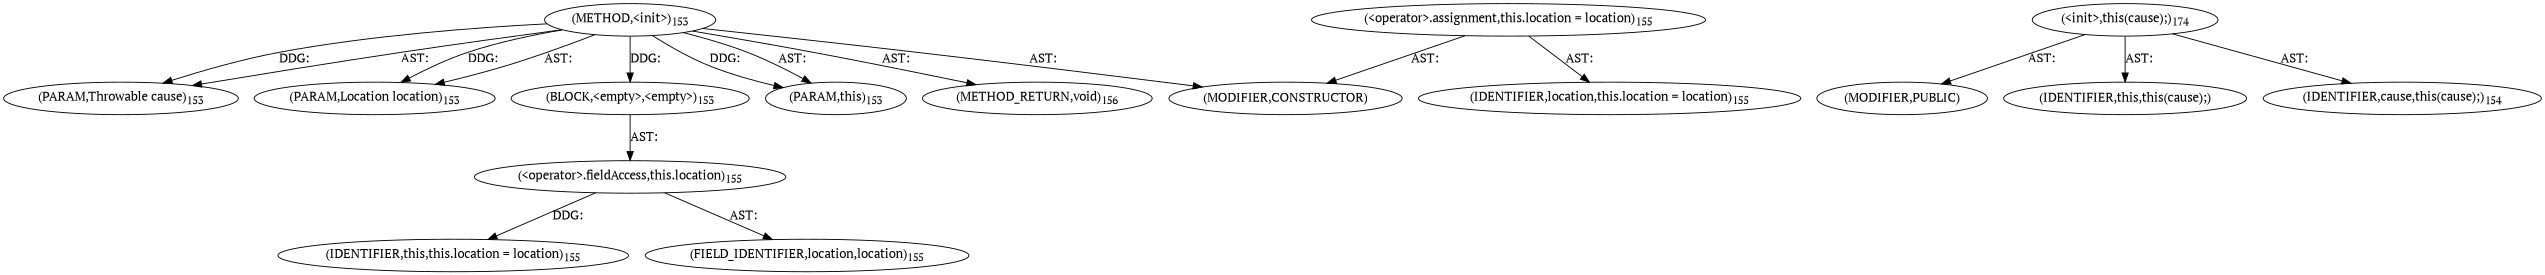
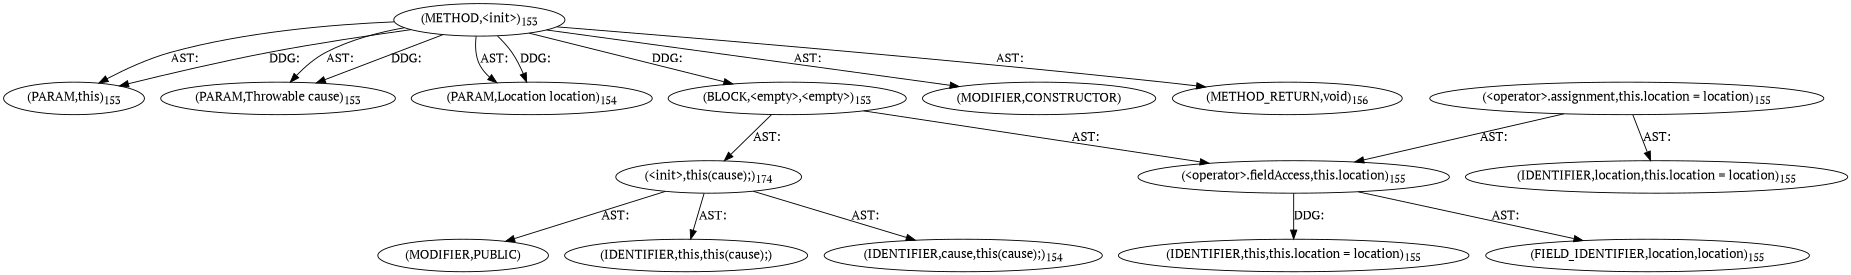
(1400, 58) -> (1464, 137)
(451, 97) -> (608, 97)
none -> (751, 135)
